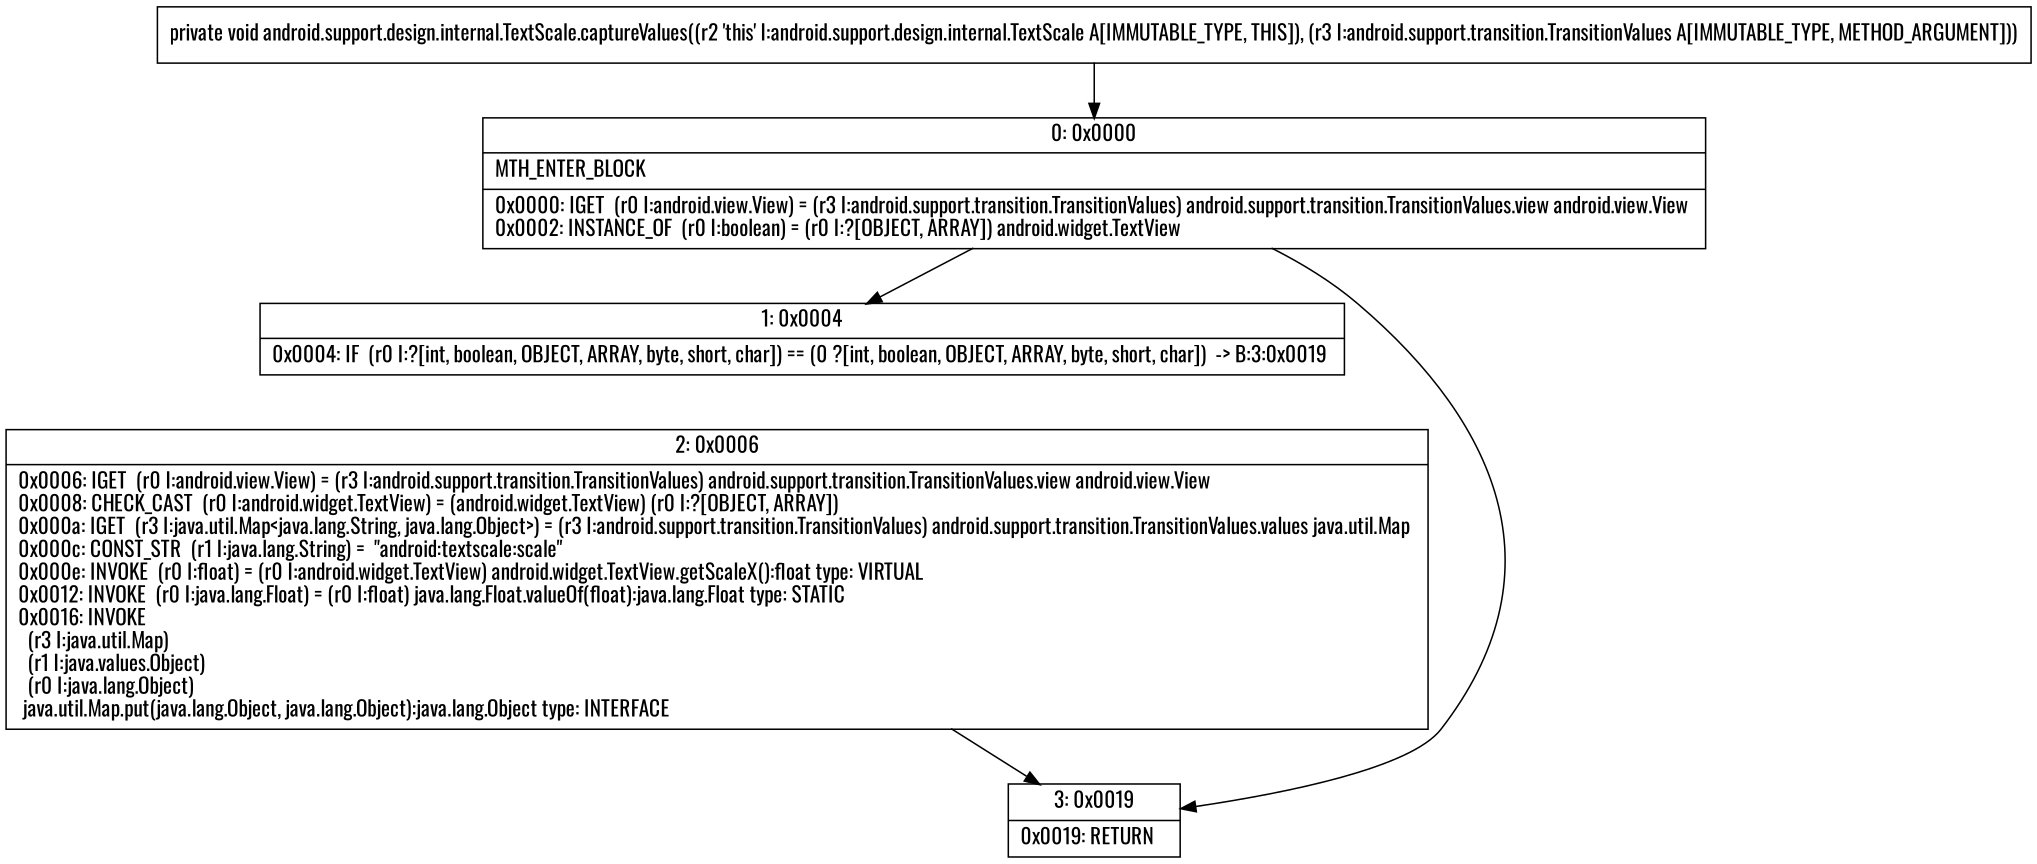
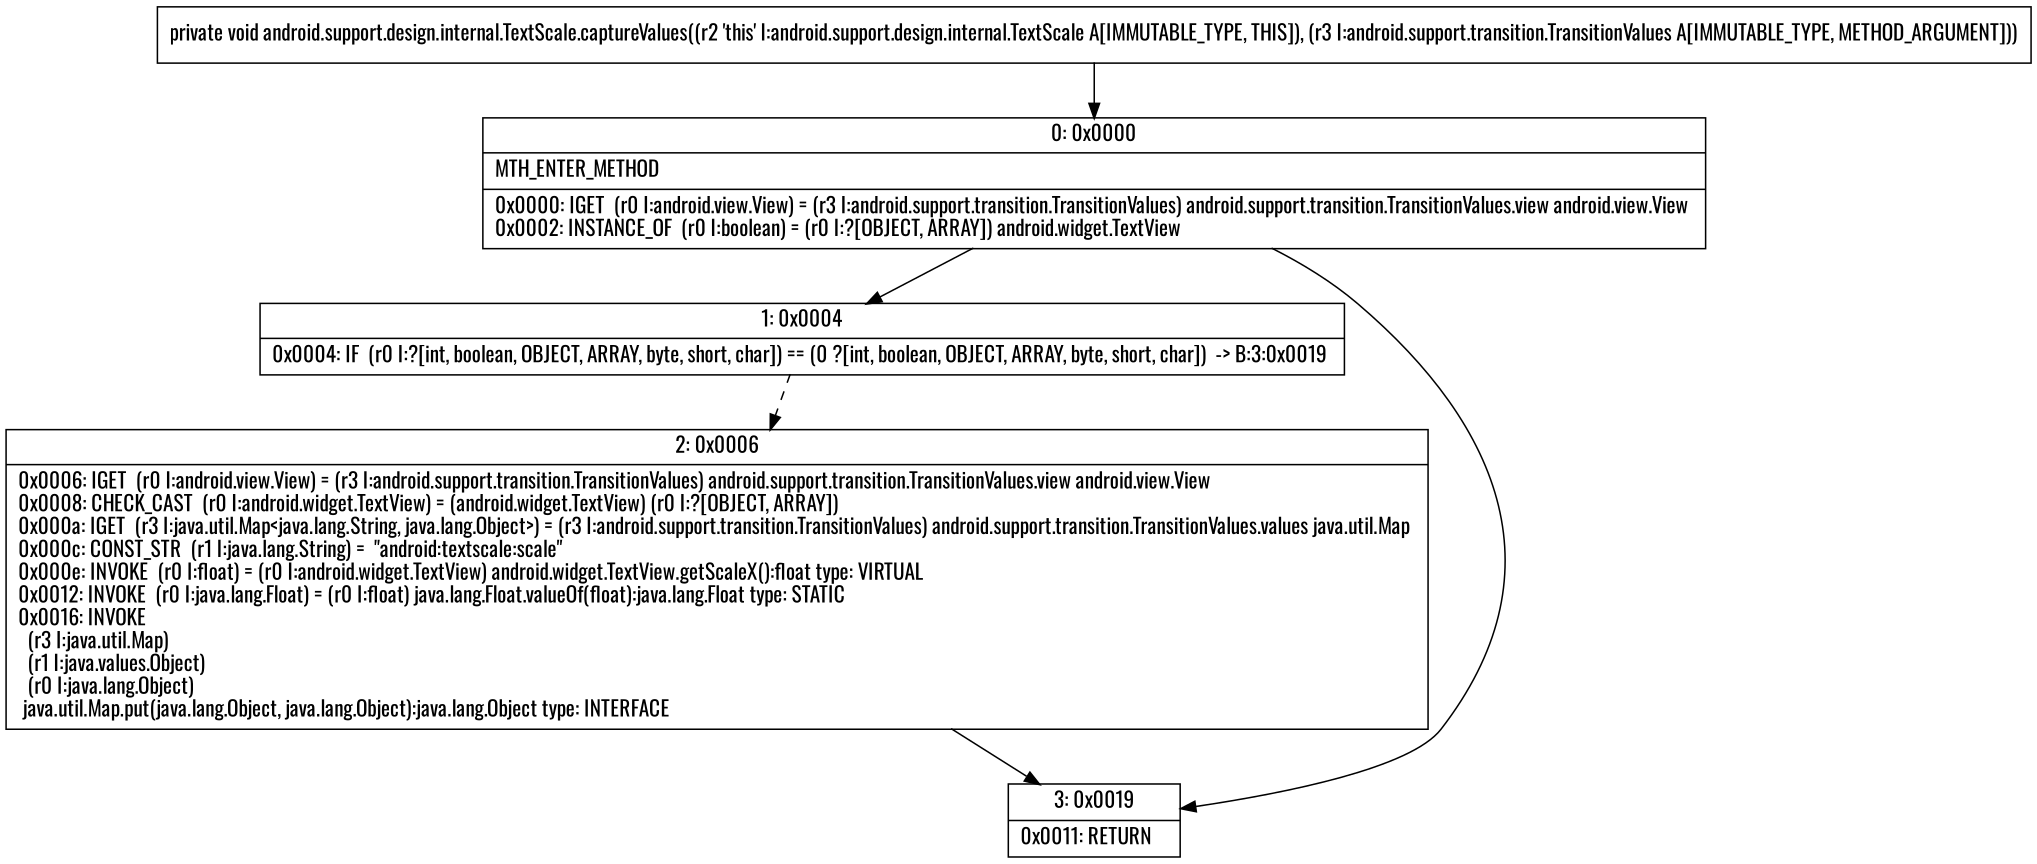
(571, 170) -> (578, 170)
none -> (783, 395)
(1094, 838) -> (1093, 838)
